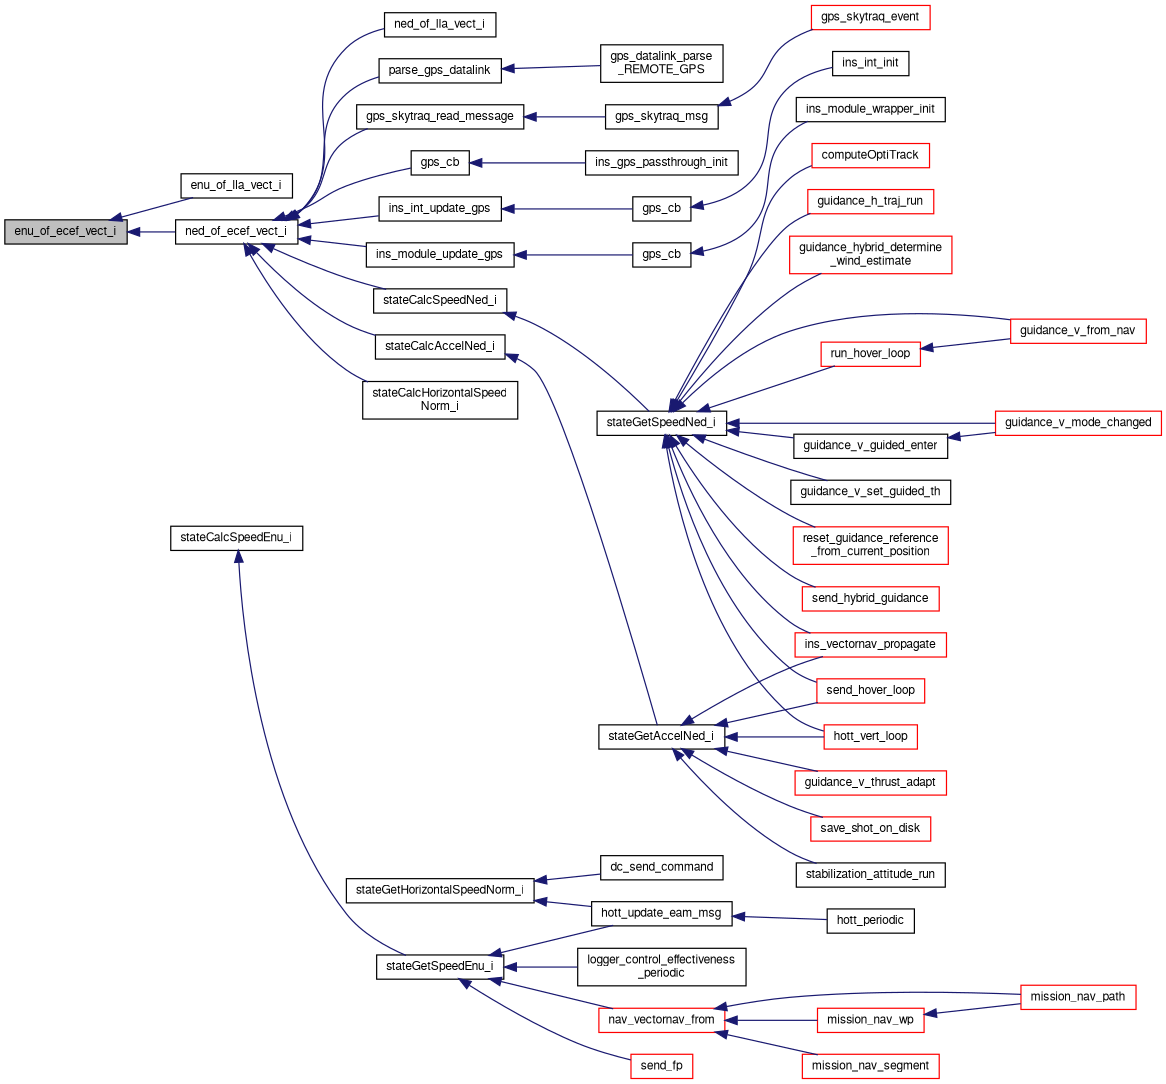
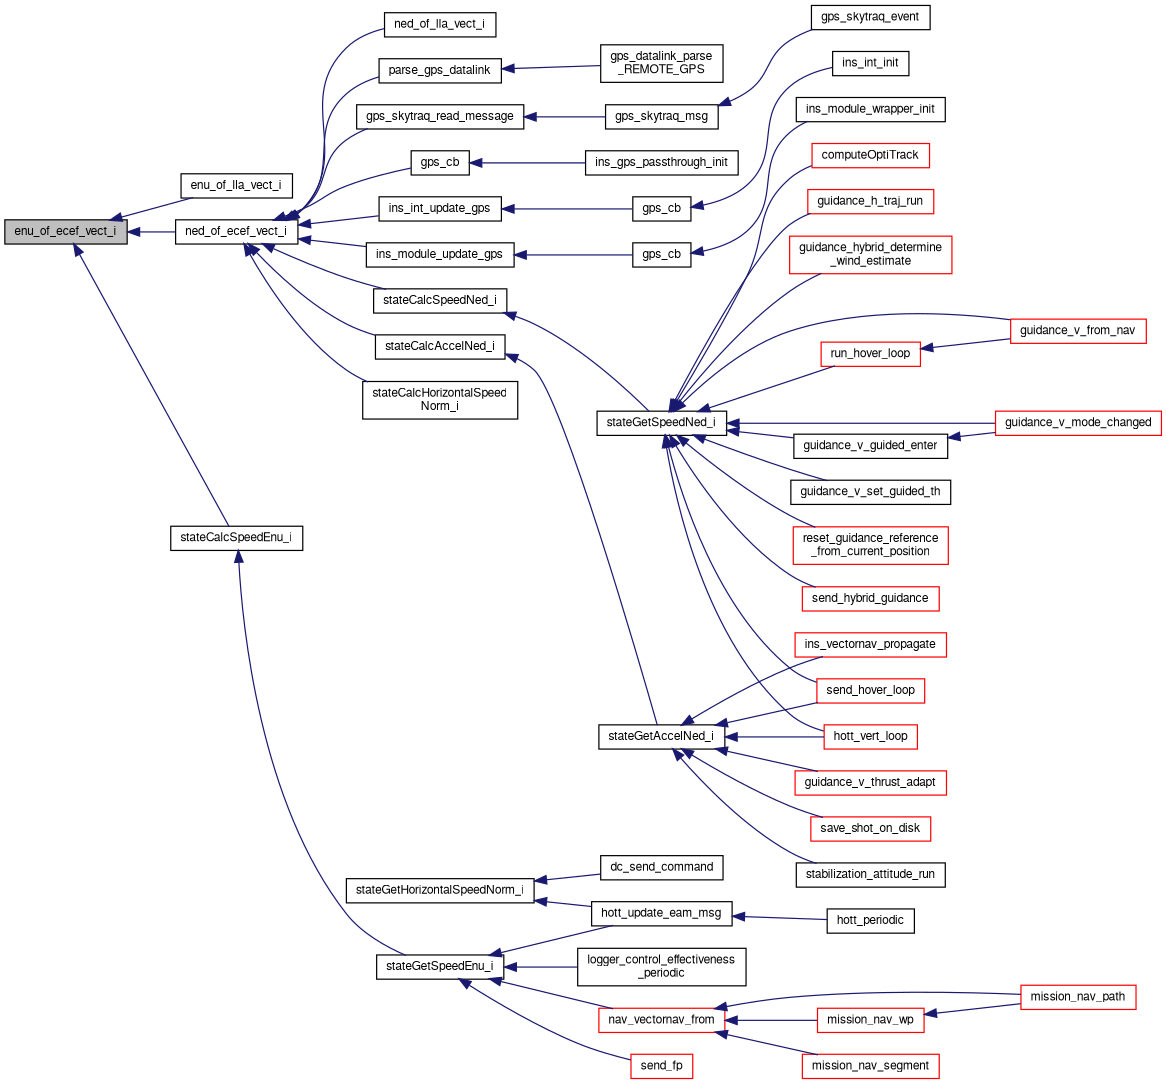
(871, 18) -> (871, 18)
none -> (154, 390)
(726, 552) -> none
